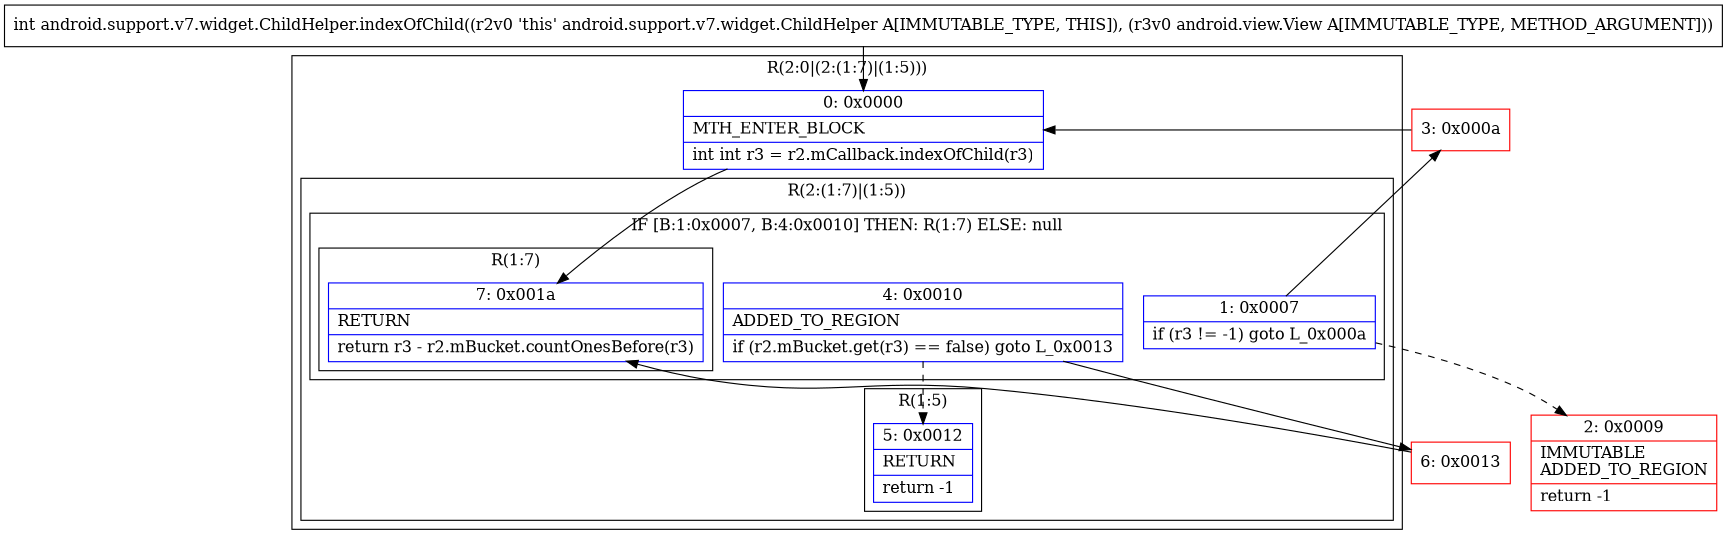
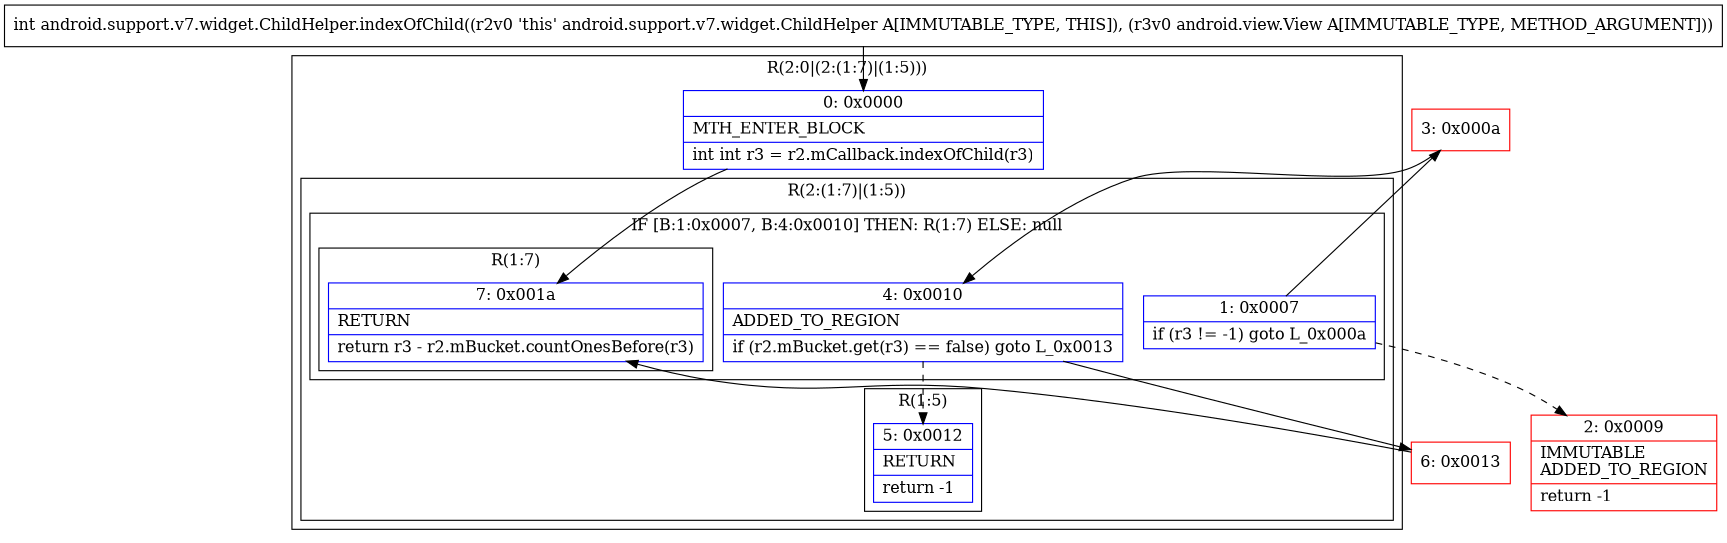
(1233, 130) -> (1109, 188)
